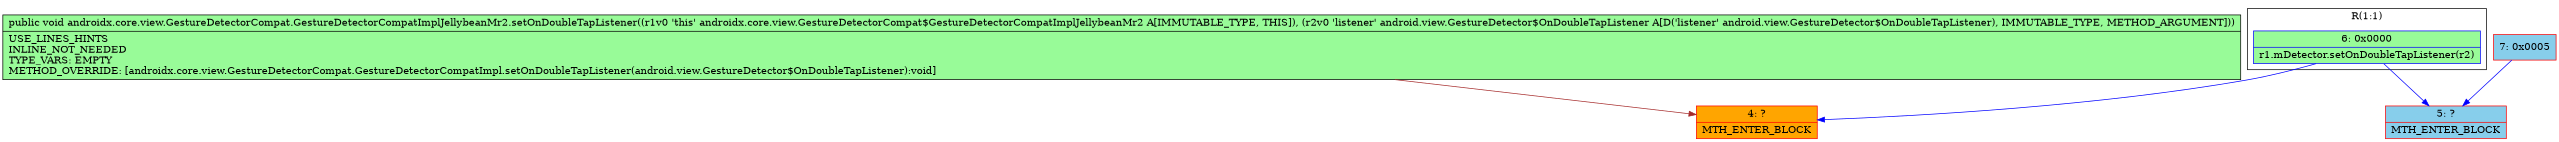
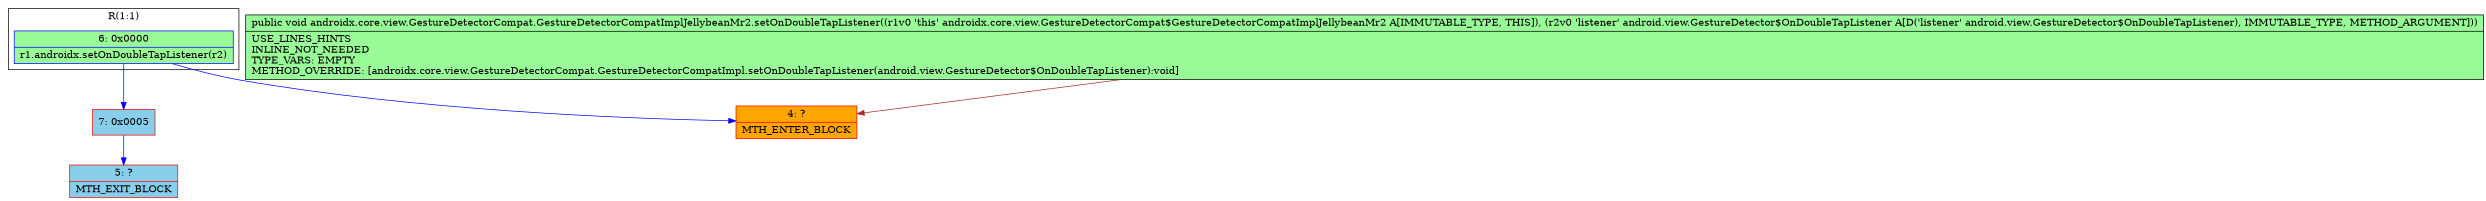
(2367, 55) -> (124, 55)
(2404, 82) -> (124, 83)
(2446, 130) -> (124, 189)
